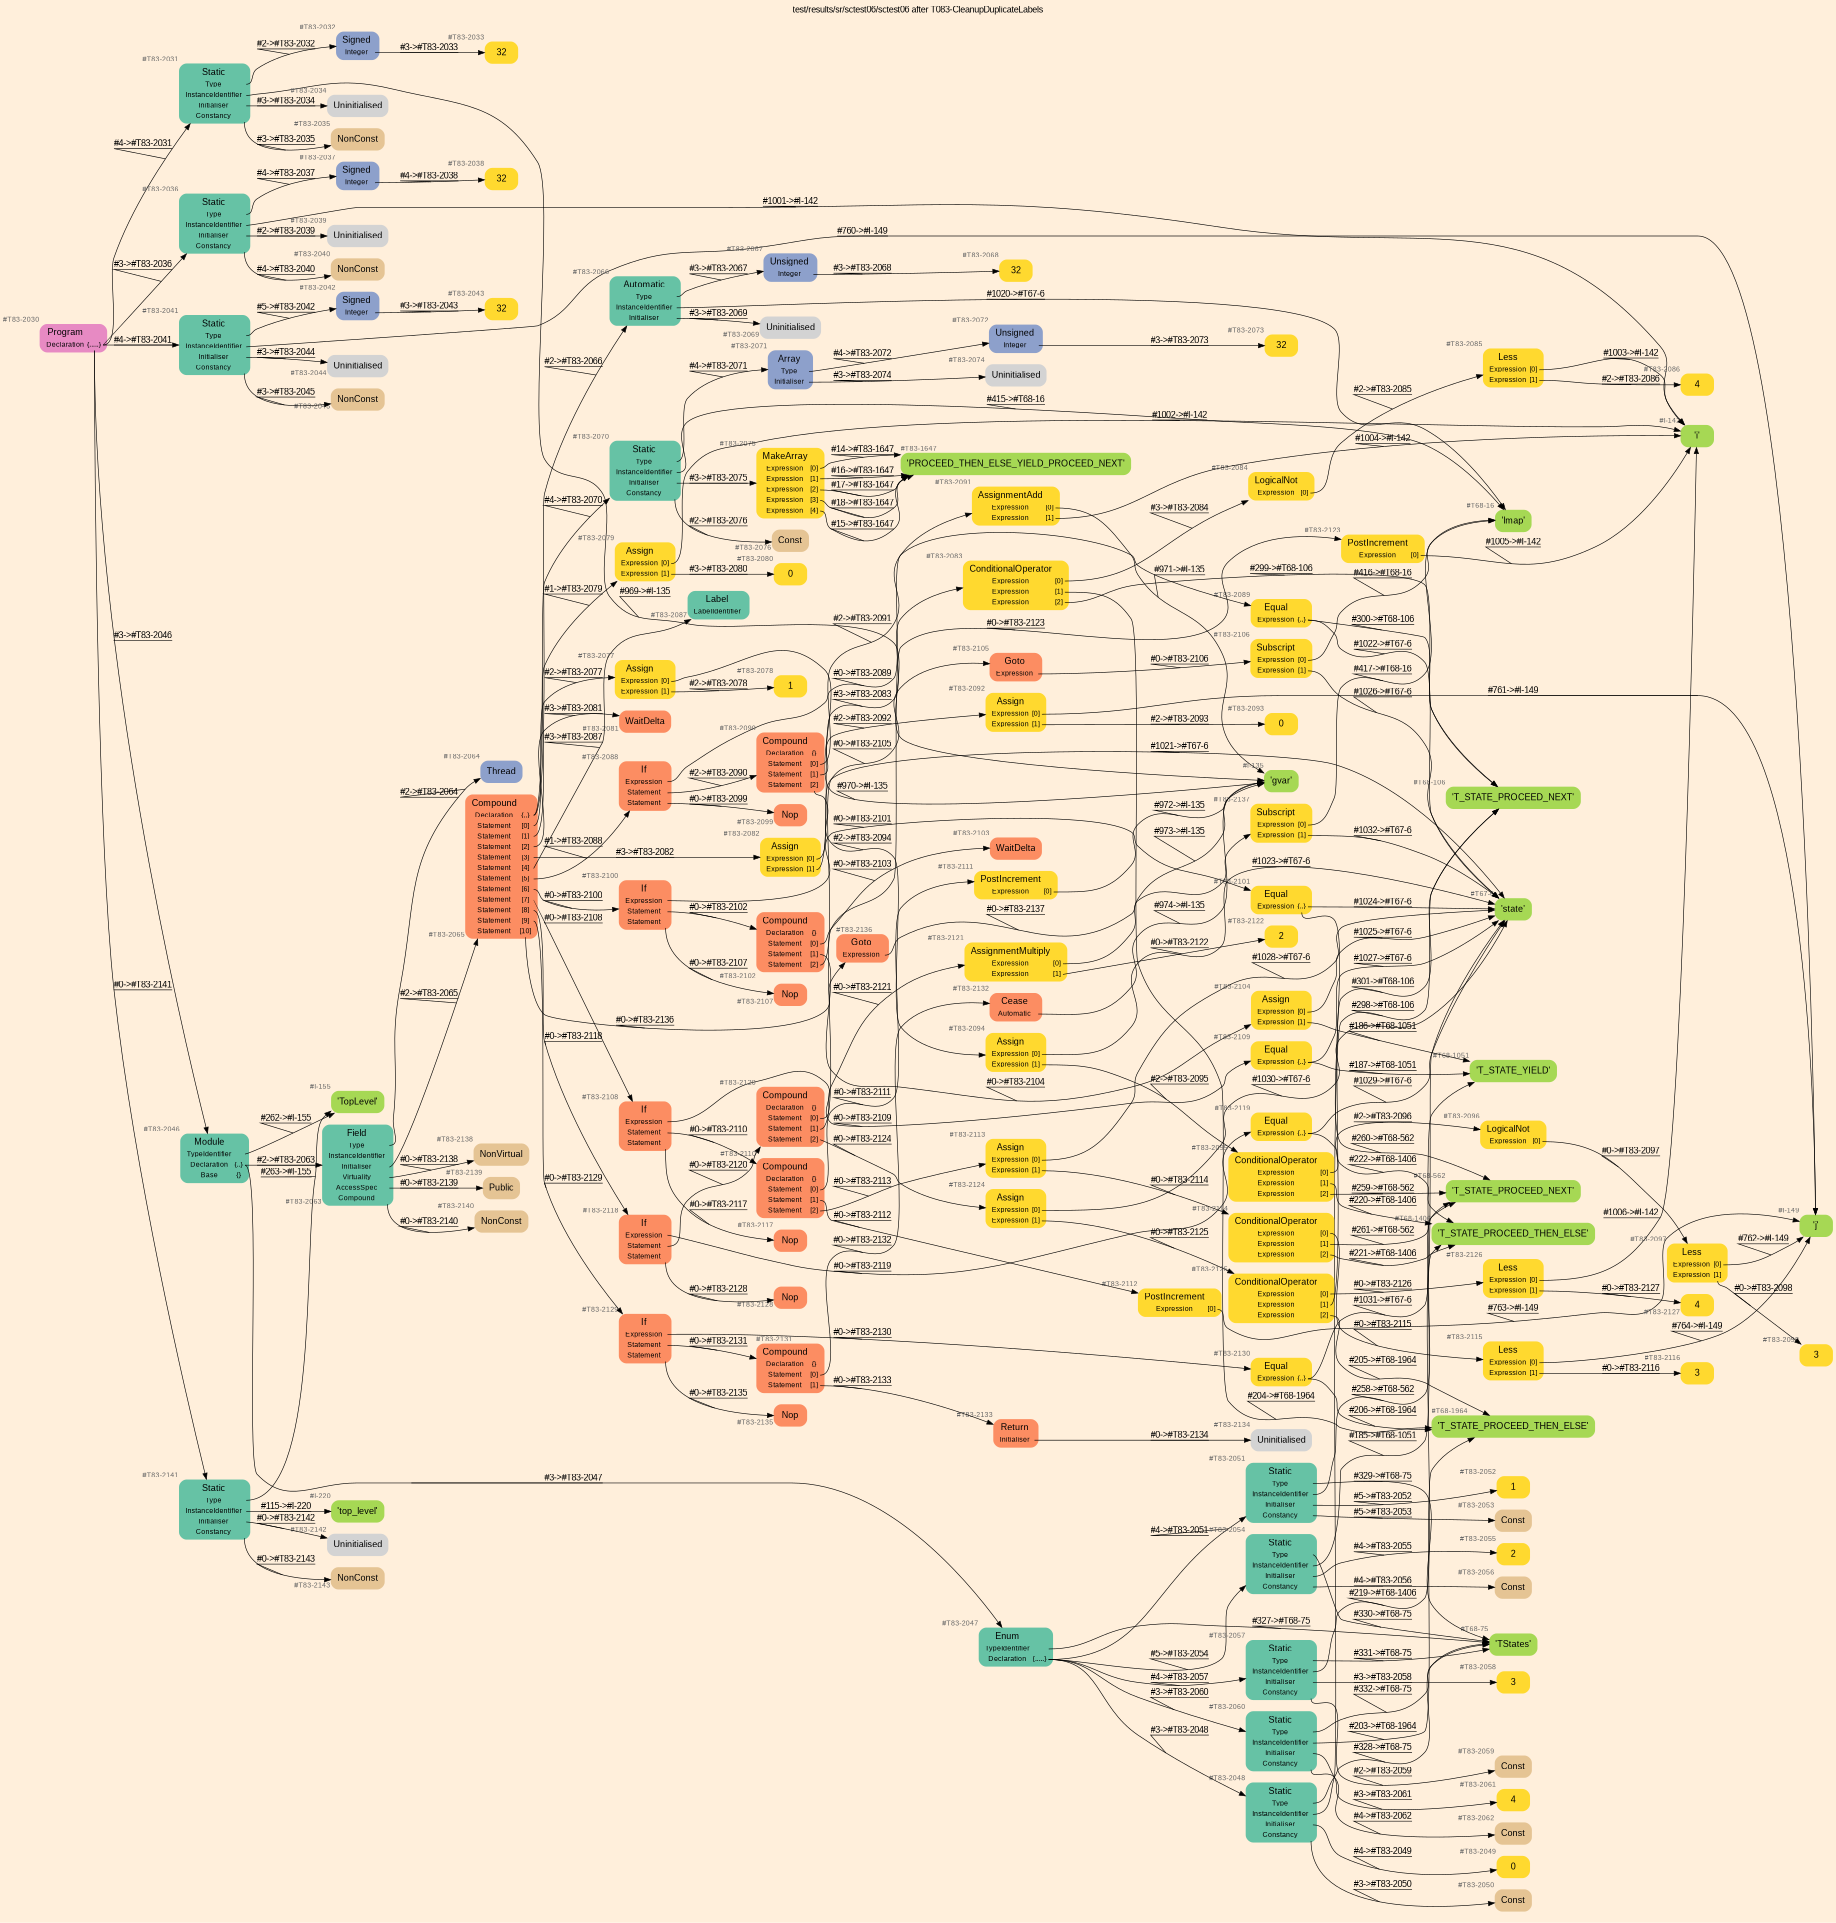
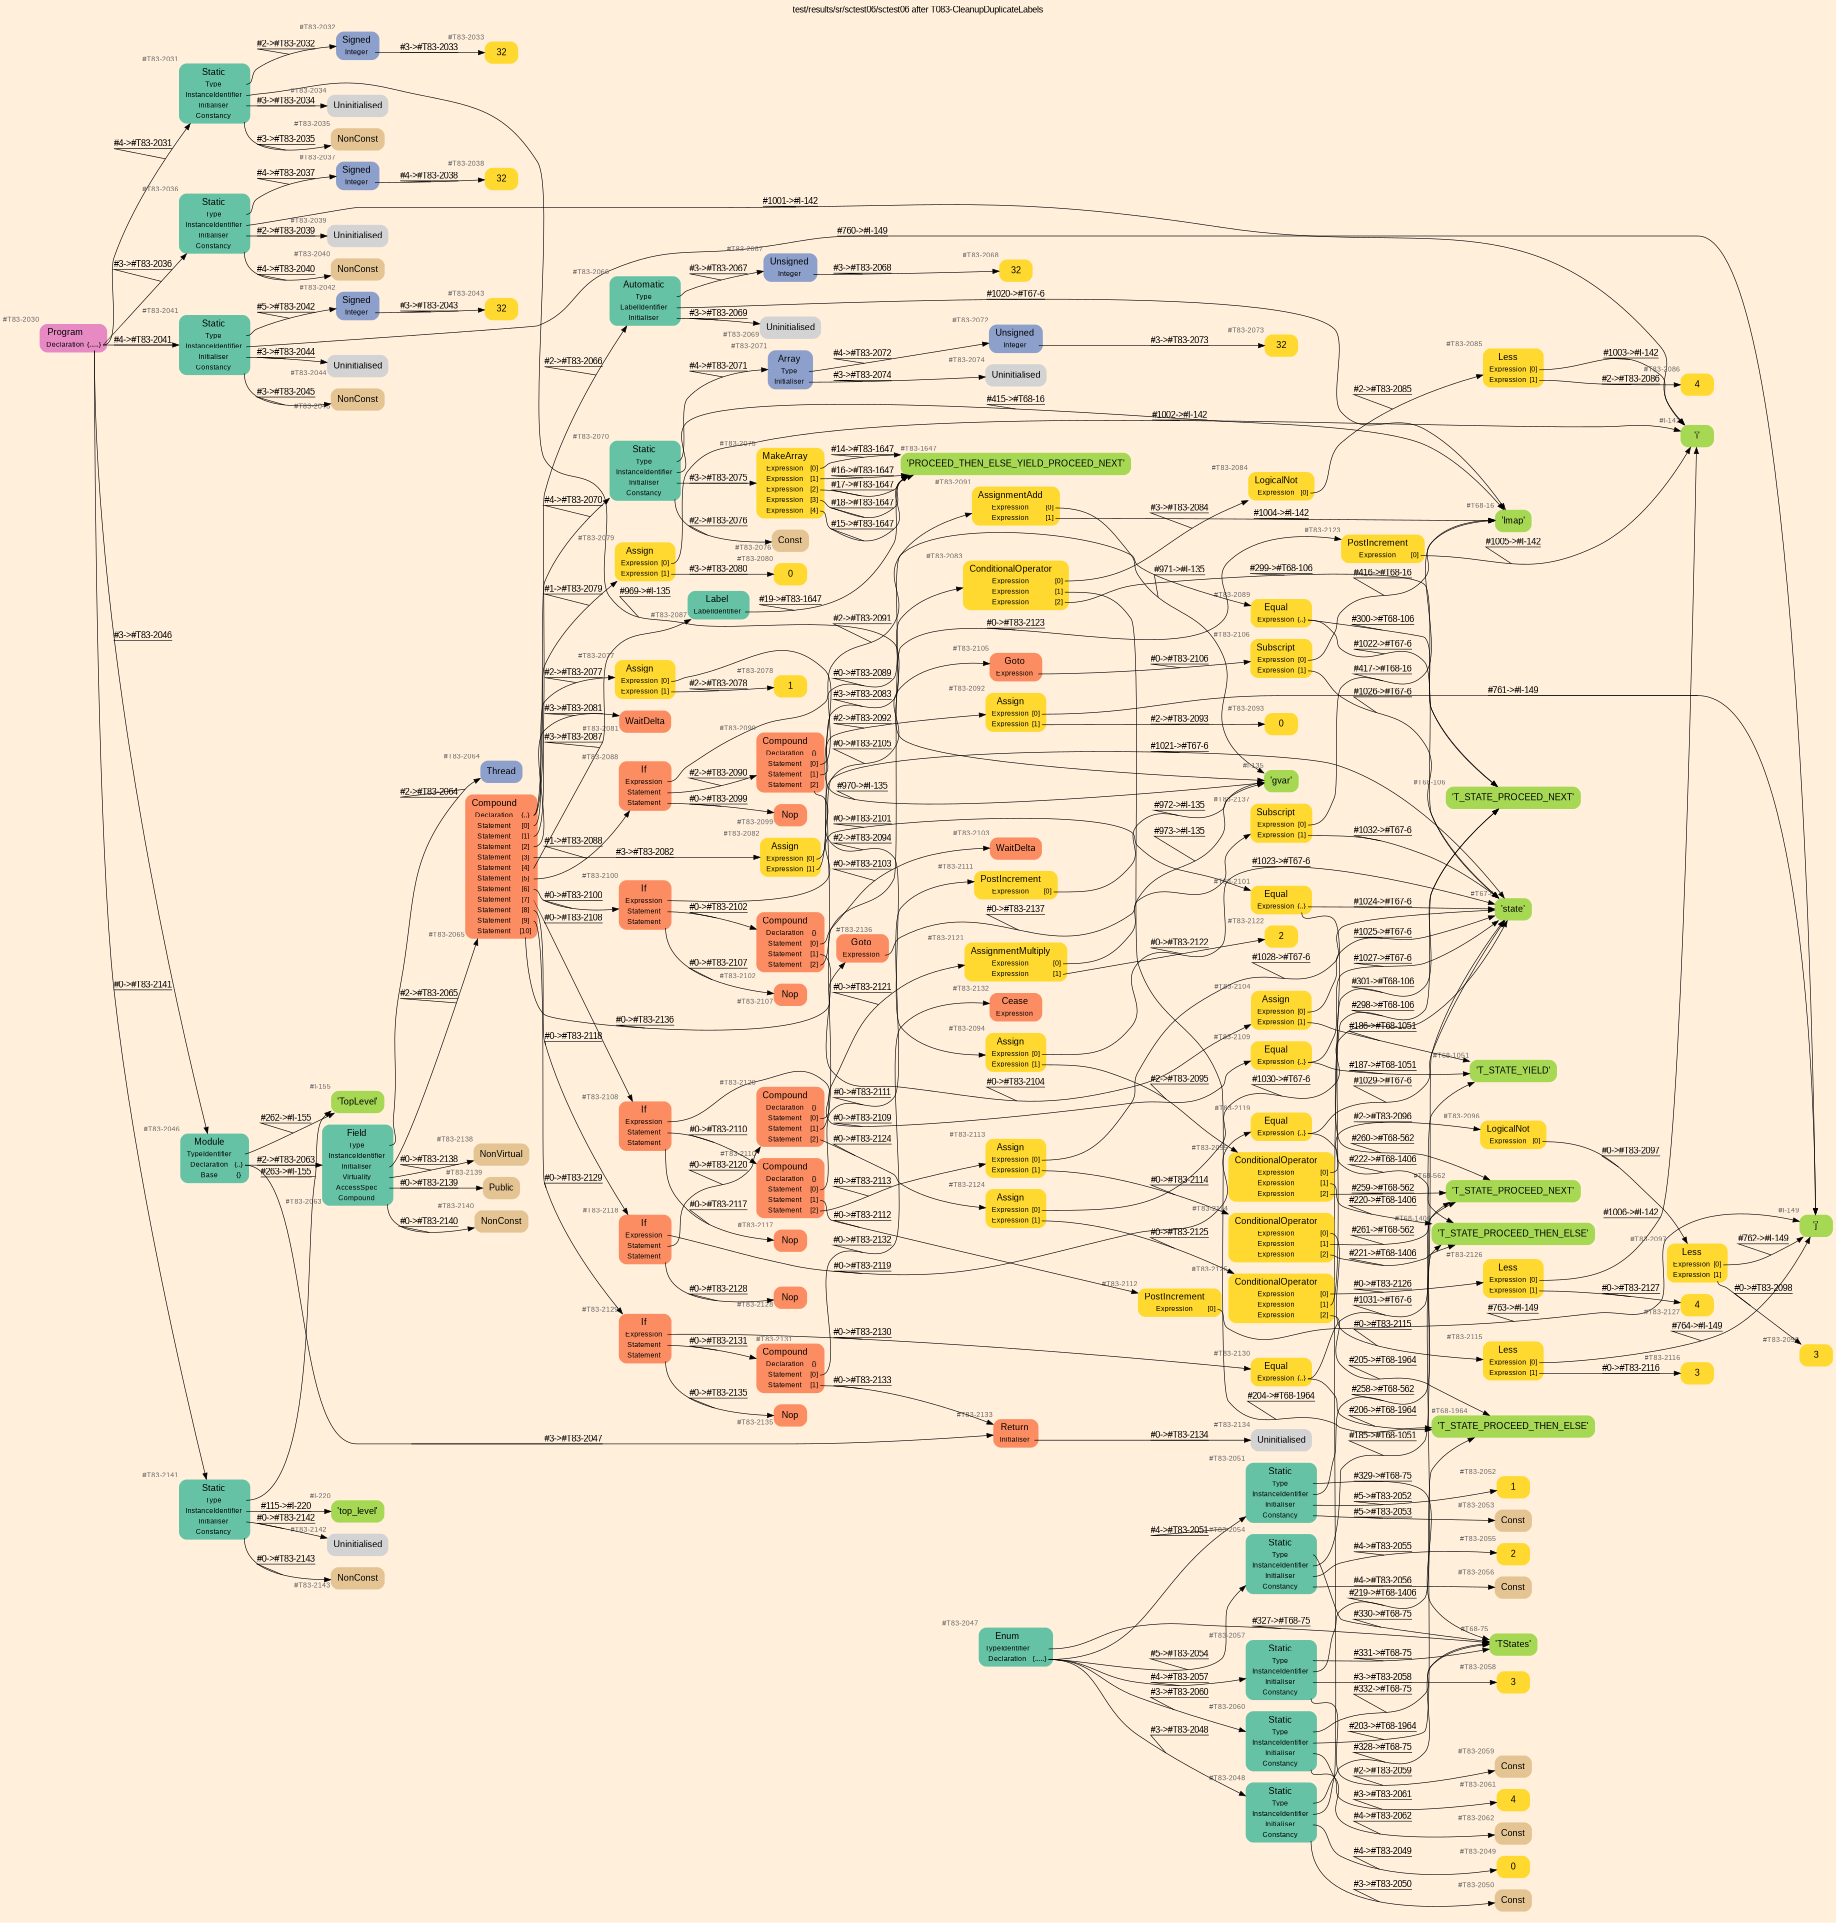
(644, 307) -> (644, 307)
(1360, 449) -> (1272, 519)
none -> (860, 586)
(1176, 923) -> none
(1015, 1013) -> (1015, 1013)
(495, 1483) -> (515, 1444)
